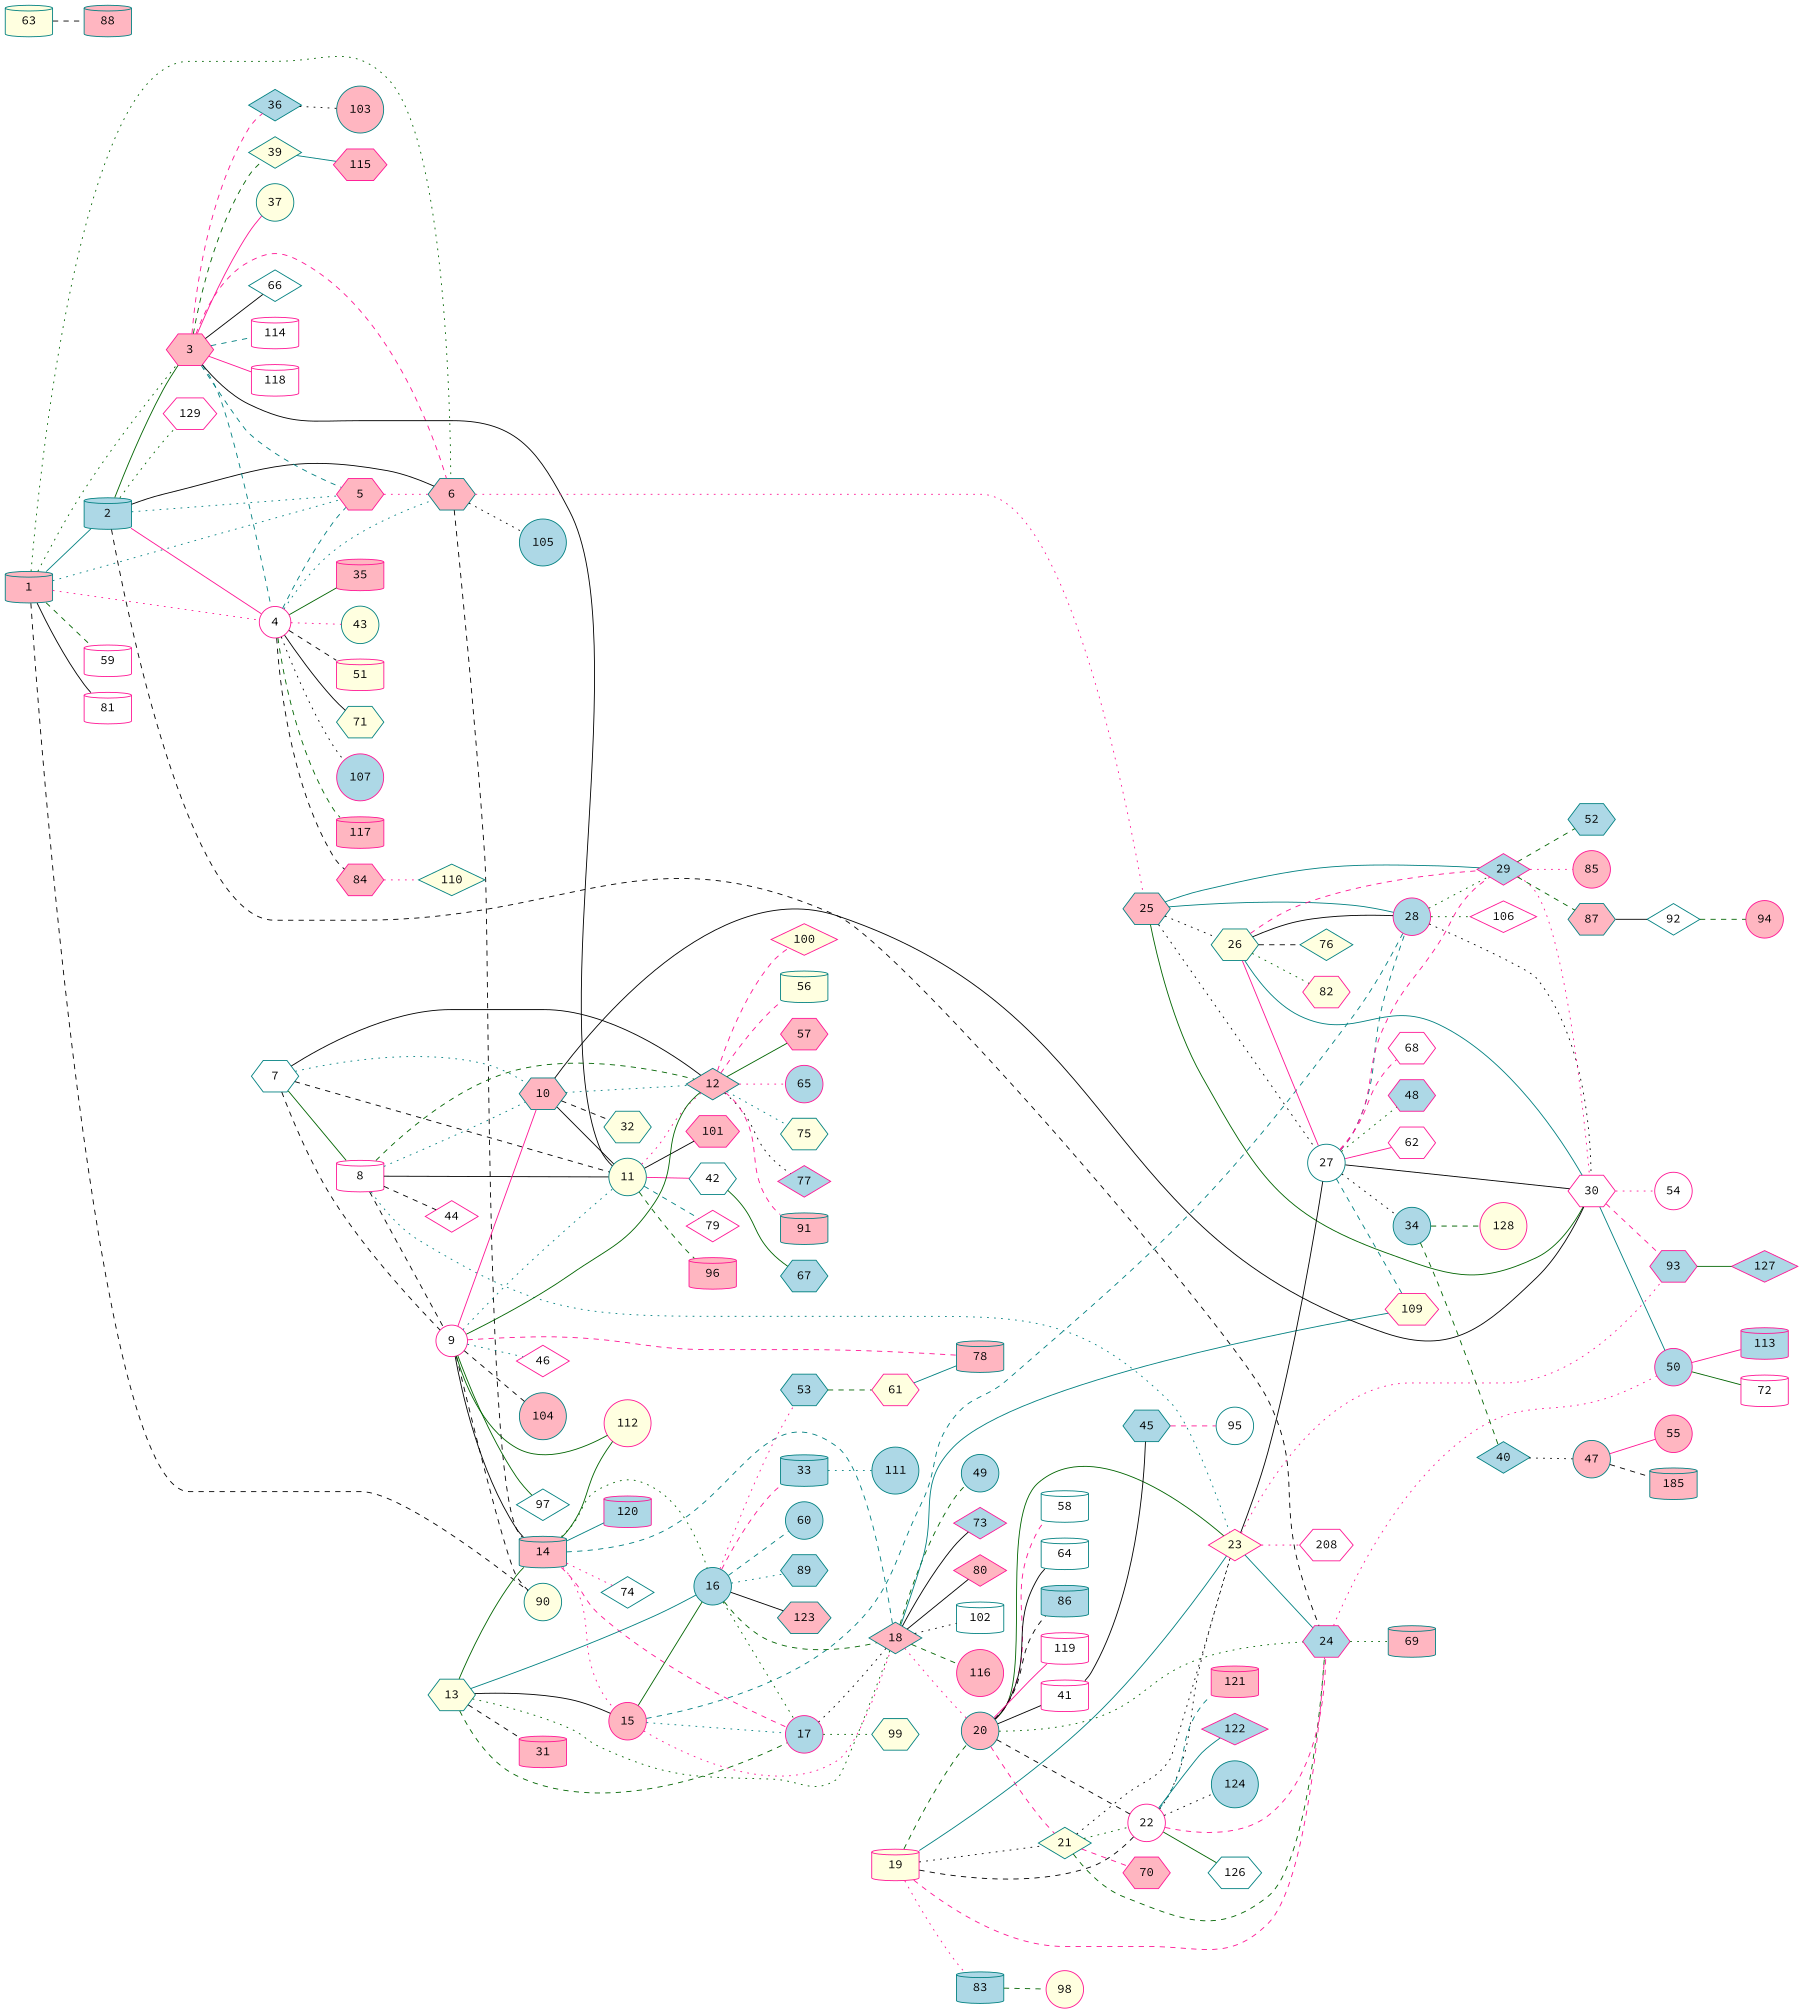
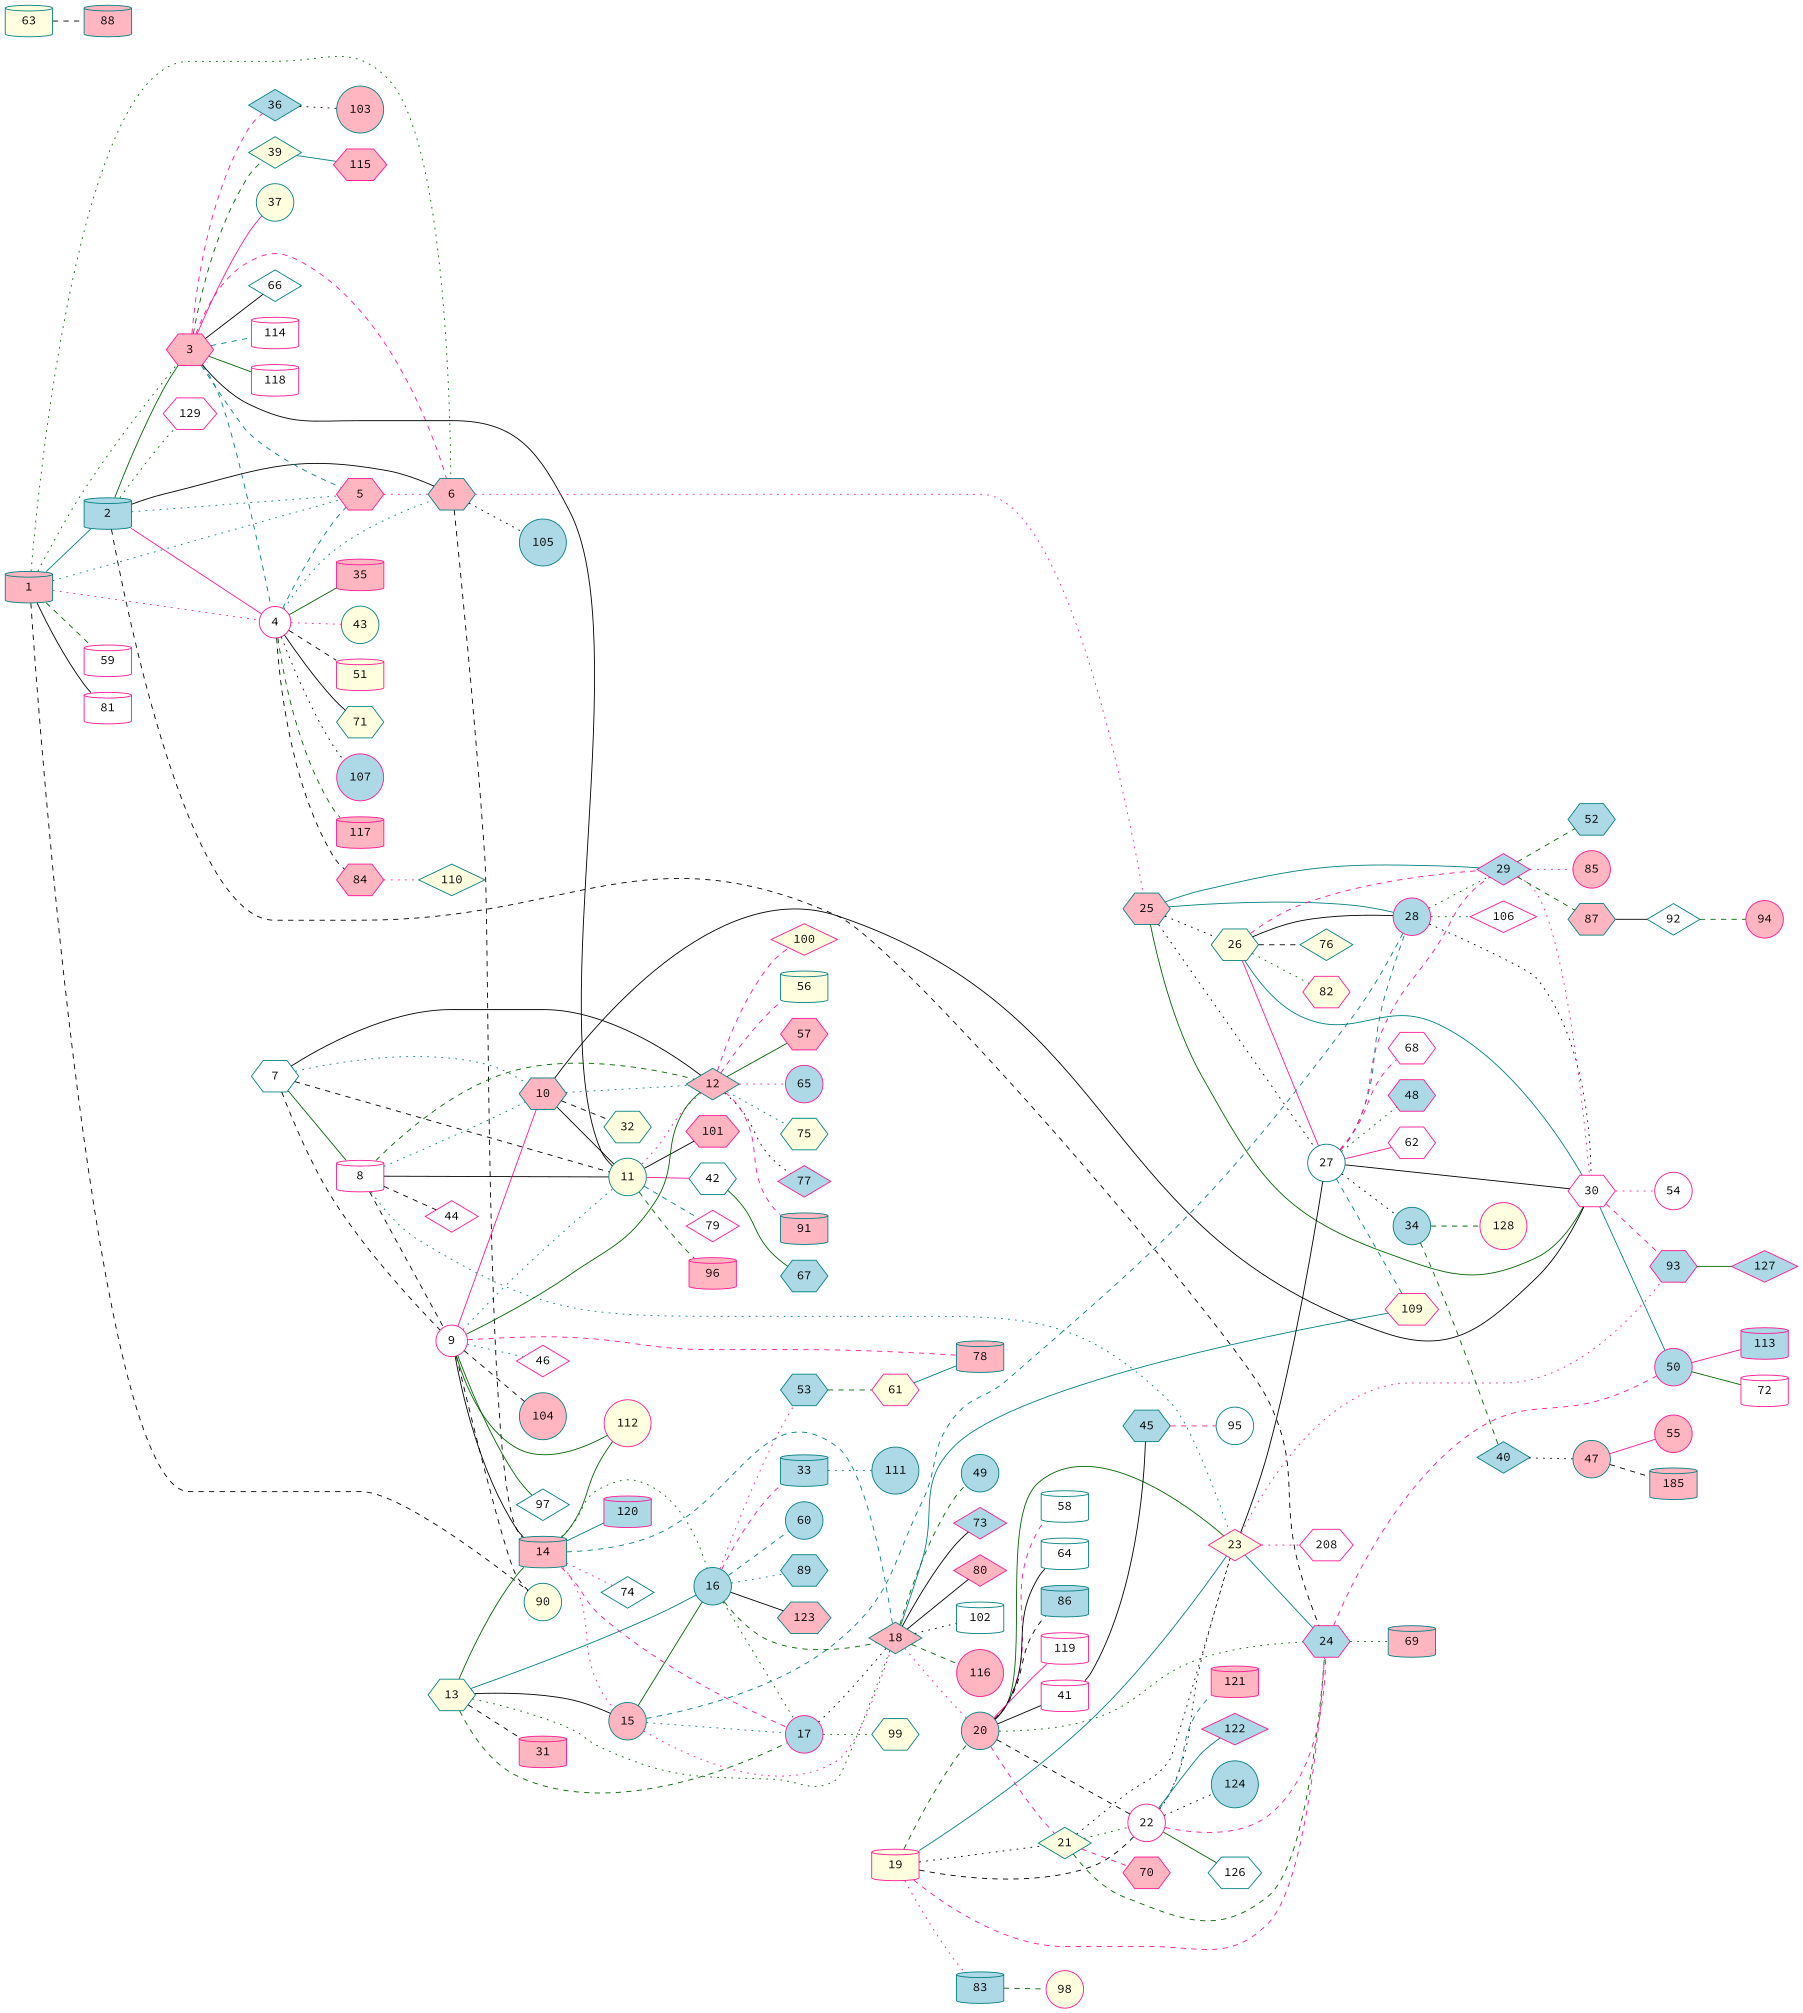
(230, 364) -> (230, 364)
(1455, 1447) -> (1455, 1447)
(628, 1721) -> (628, 1721)
